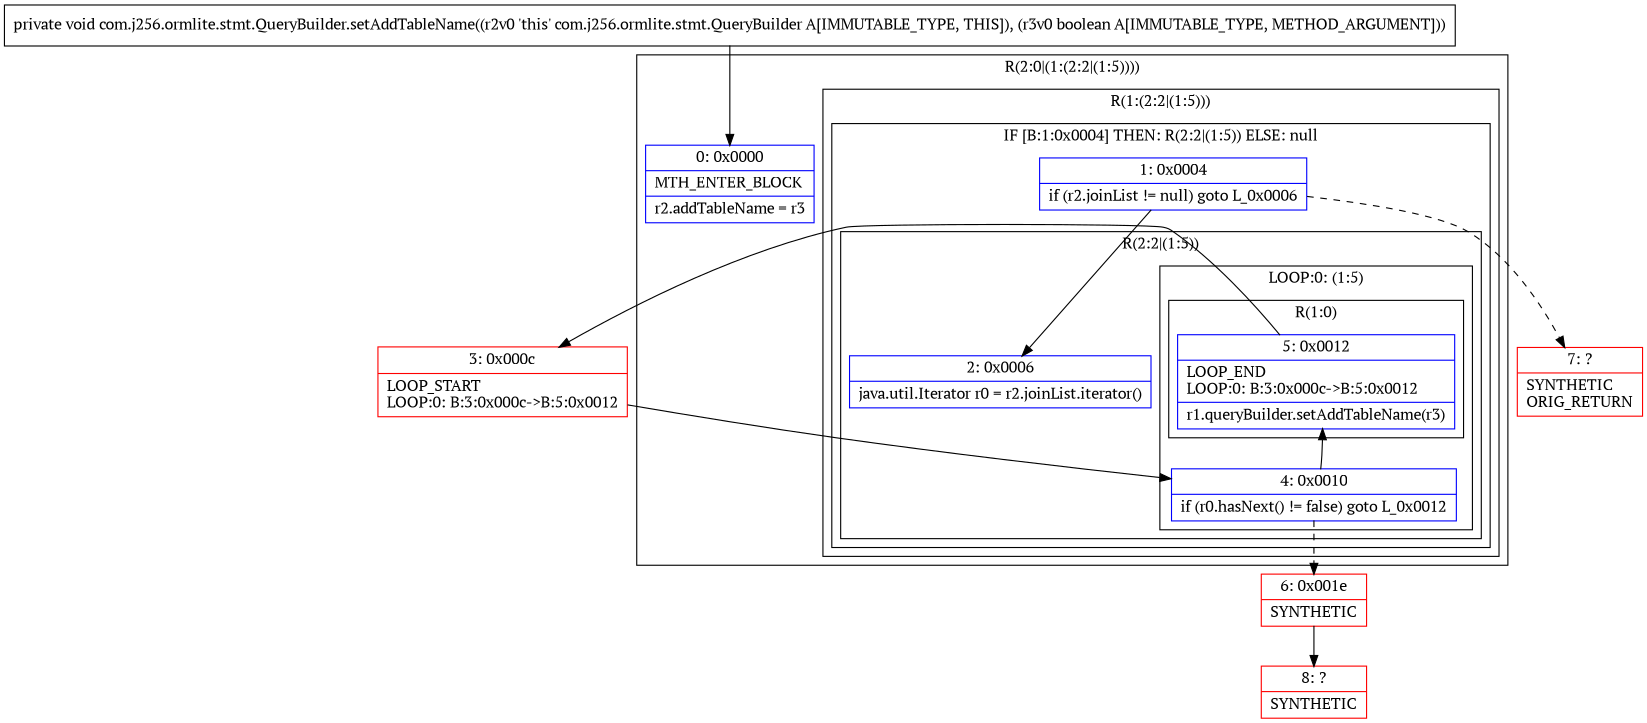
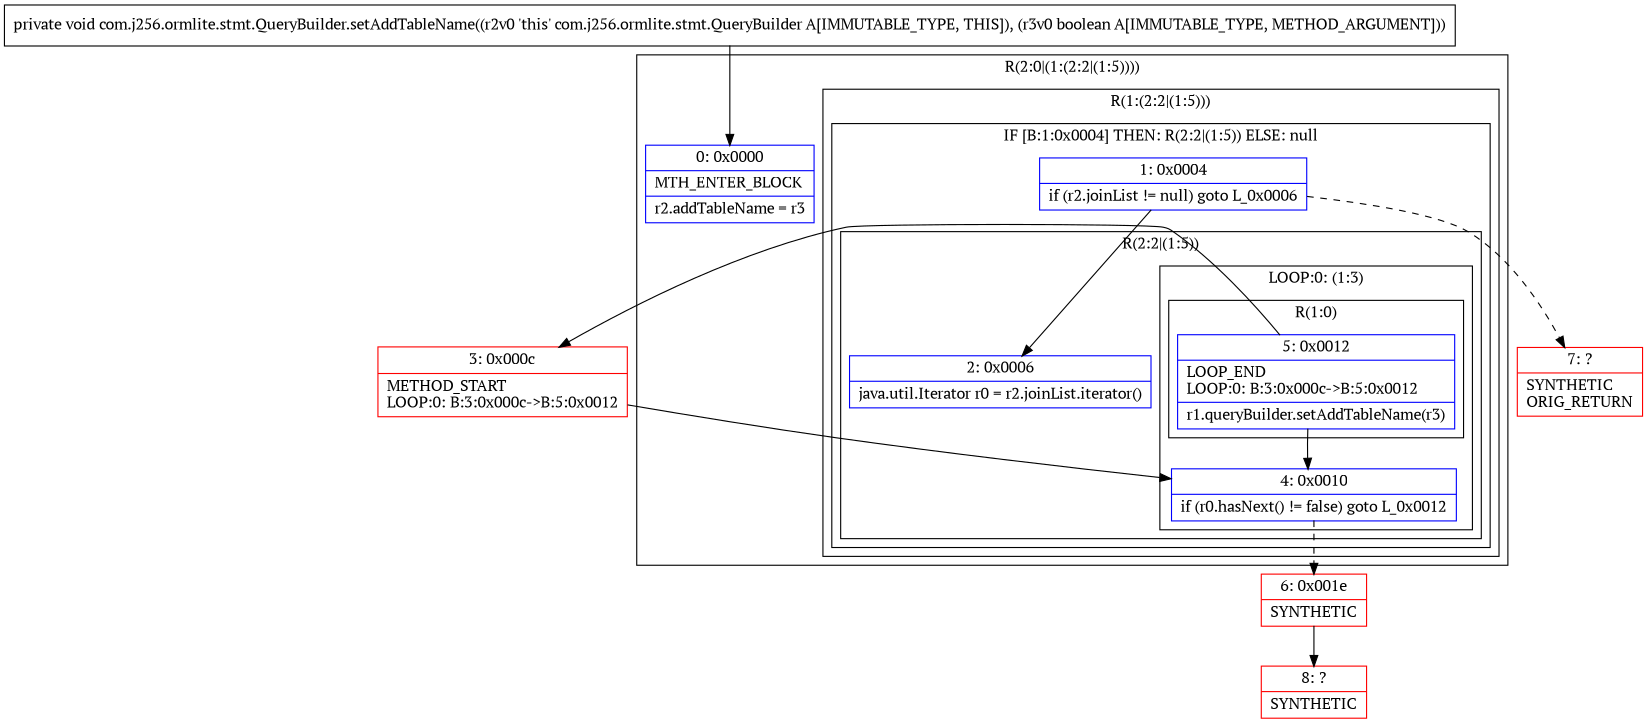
(1316, 279) -> (1316, 279)
(434, 386) -> (447, 386)
(1322, 455) -> (1308, 445)
